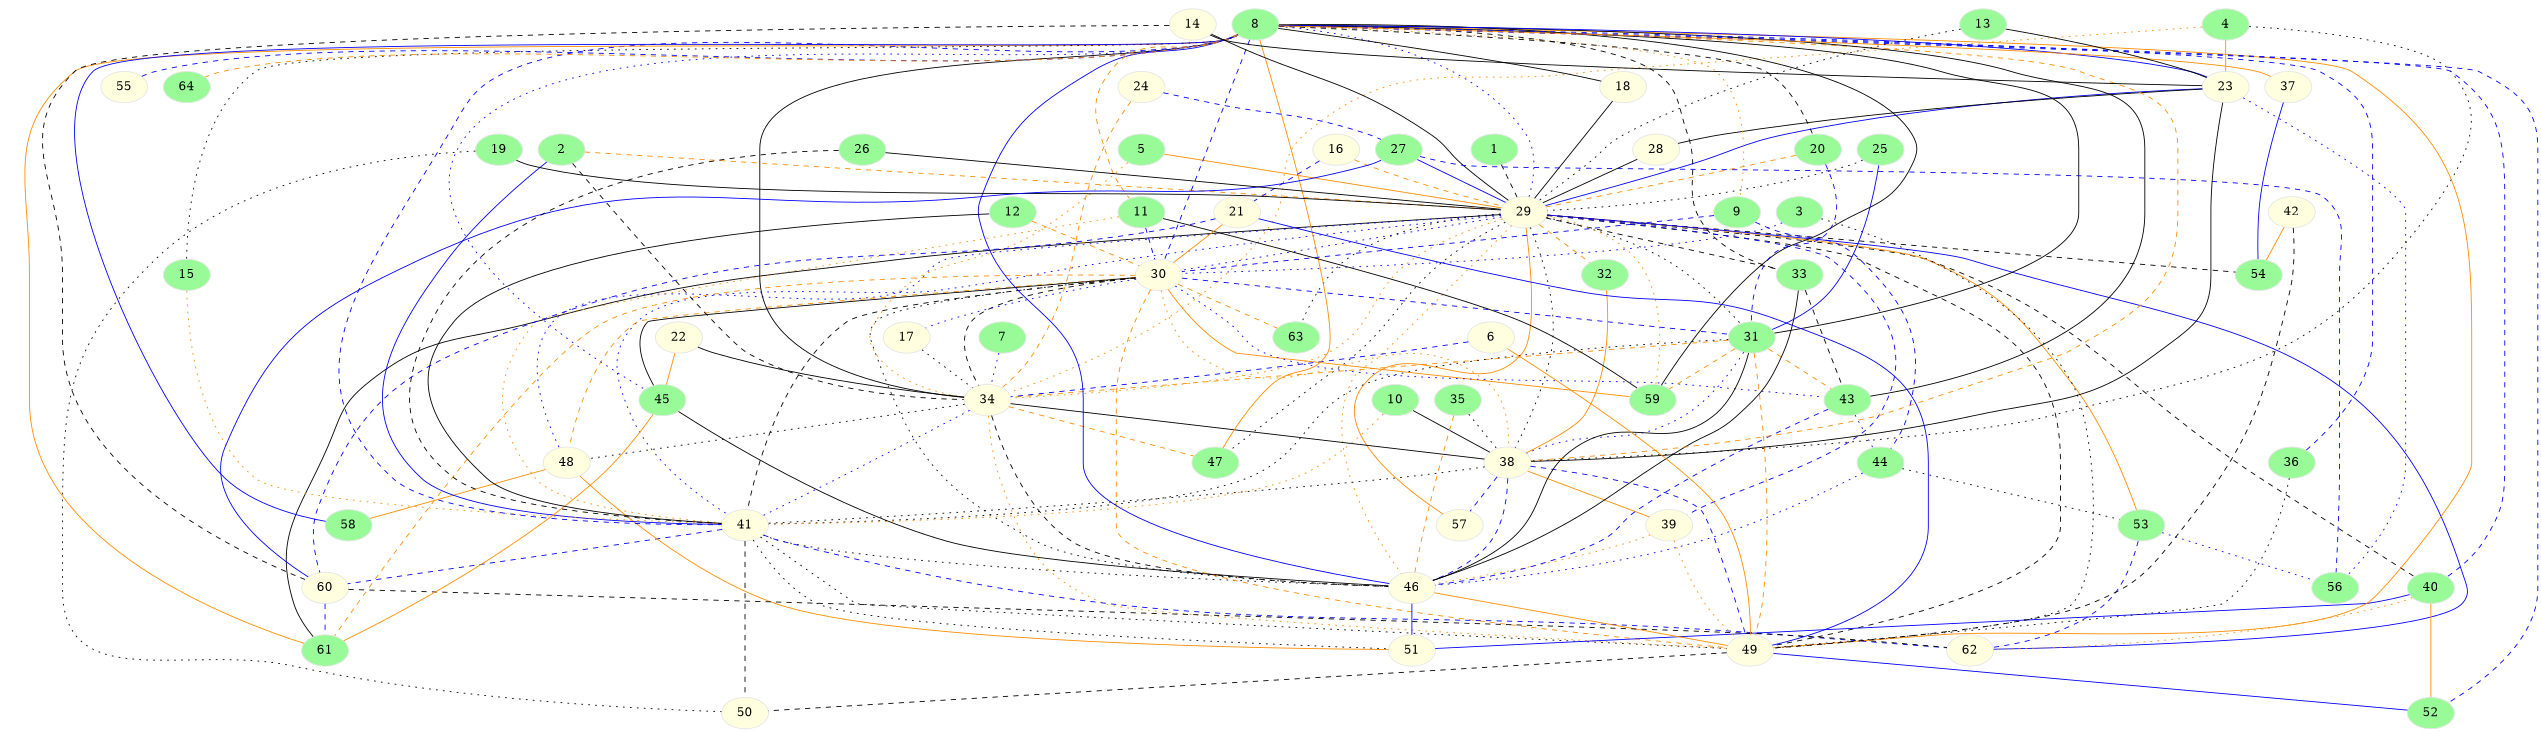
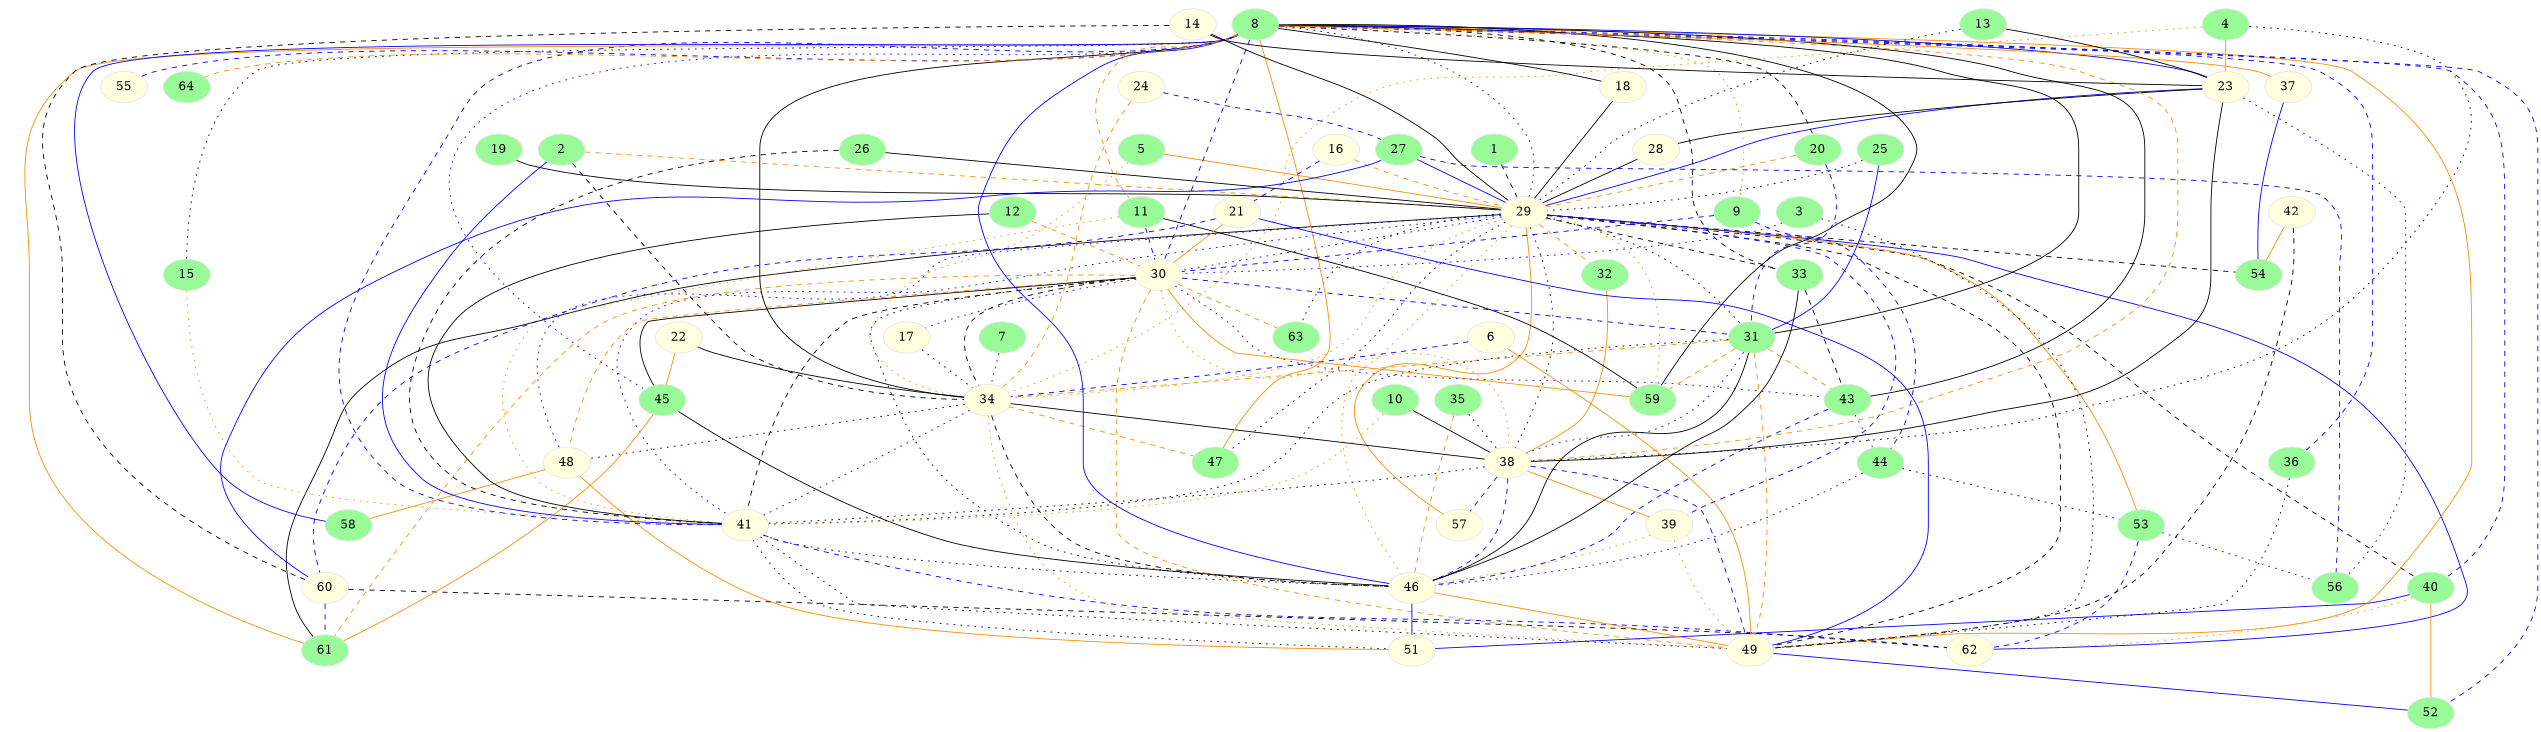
(535, 557) -> none
(745, 713) -> none
